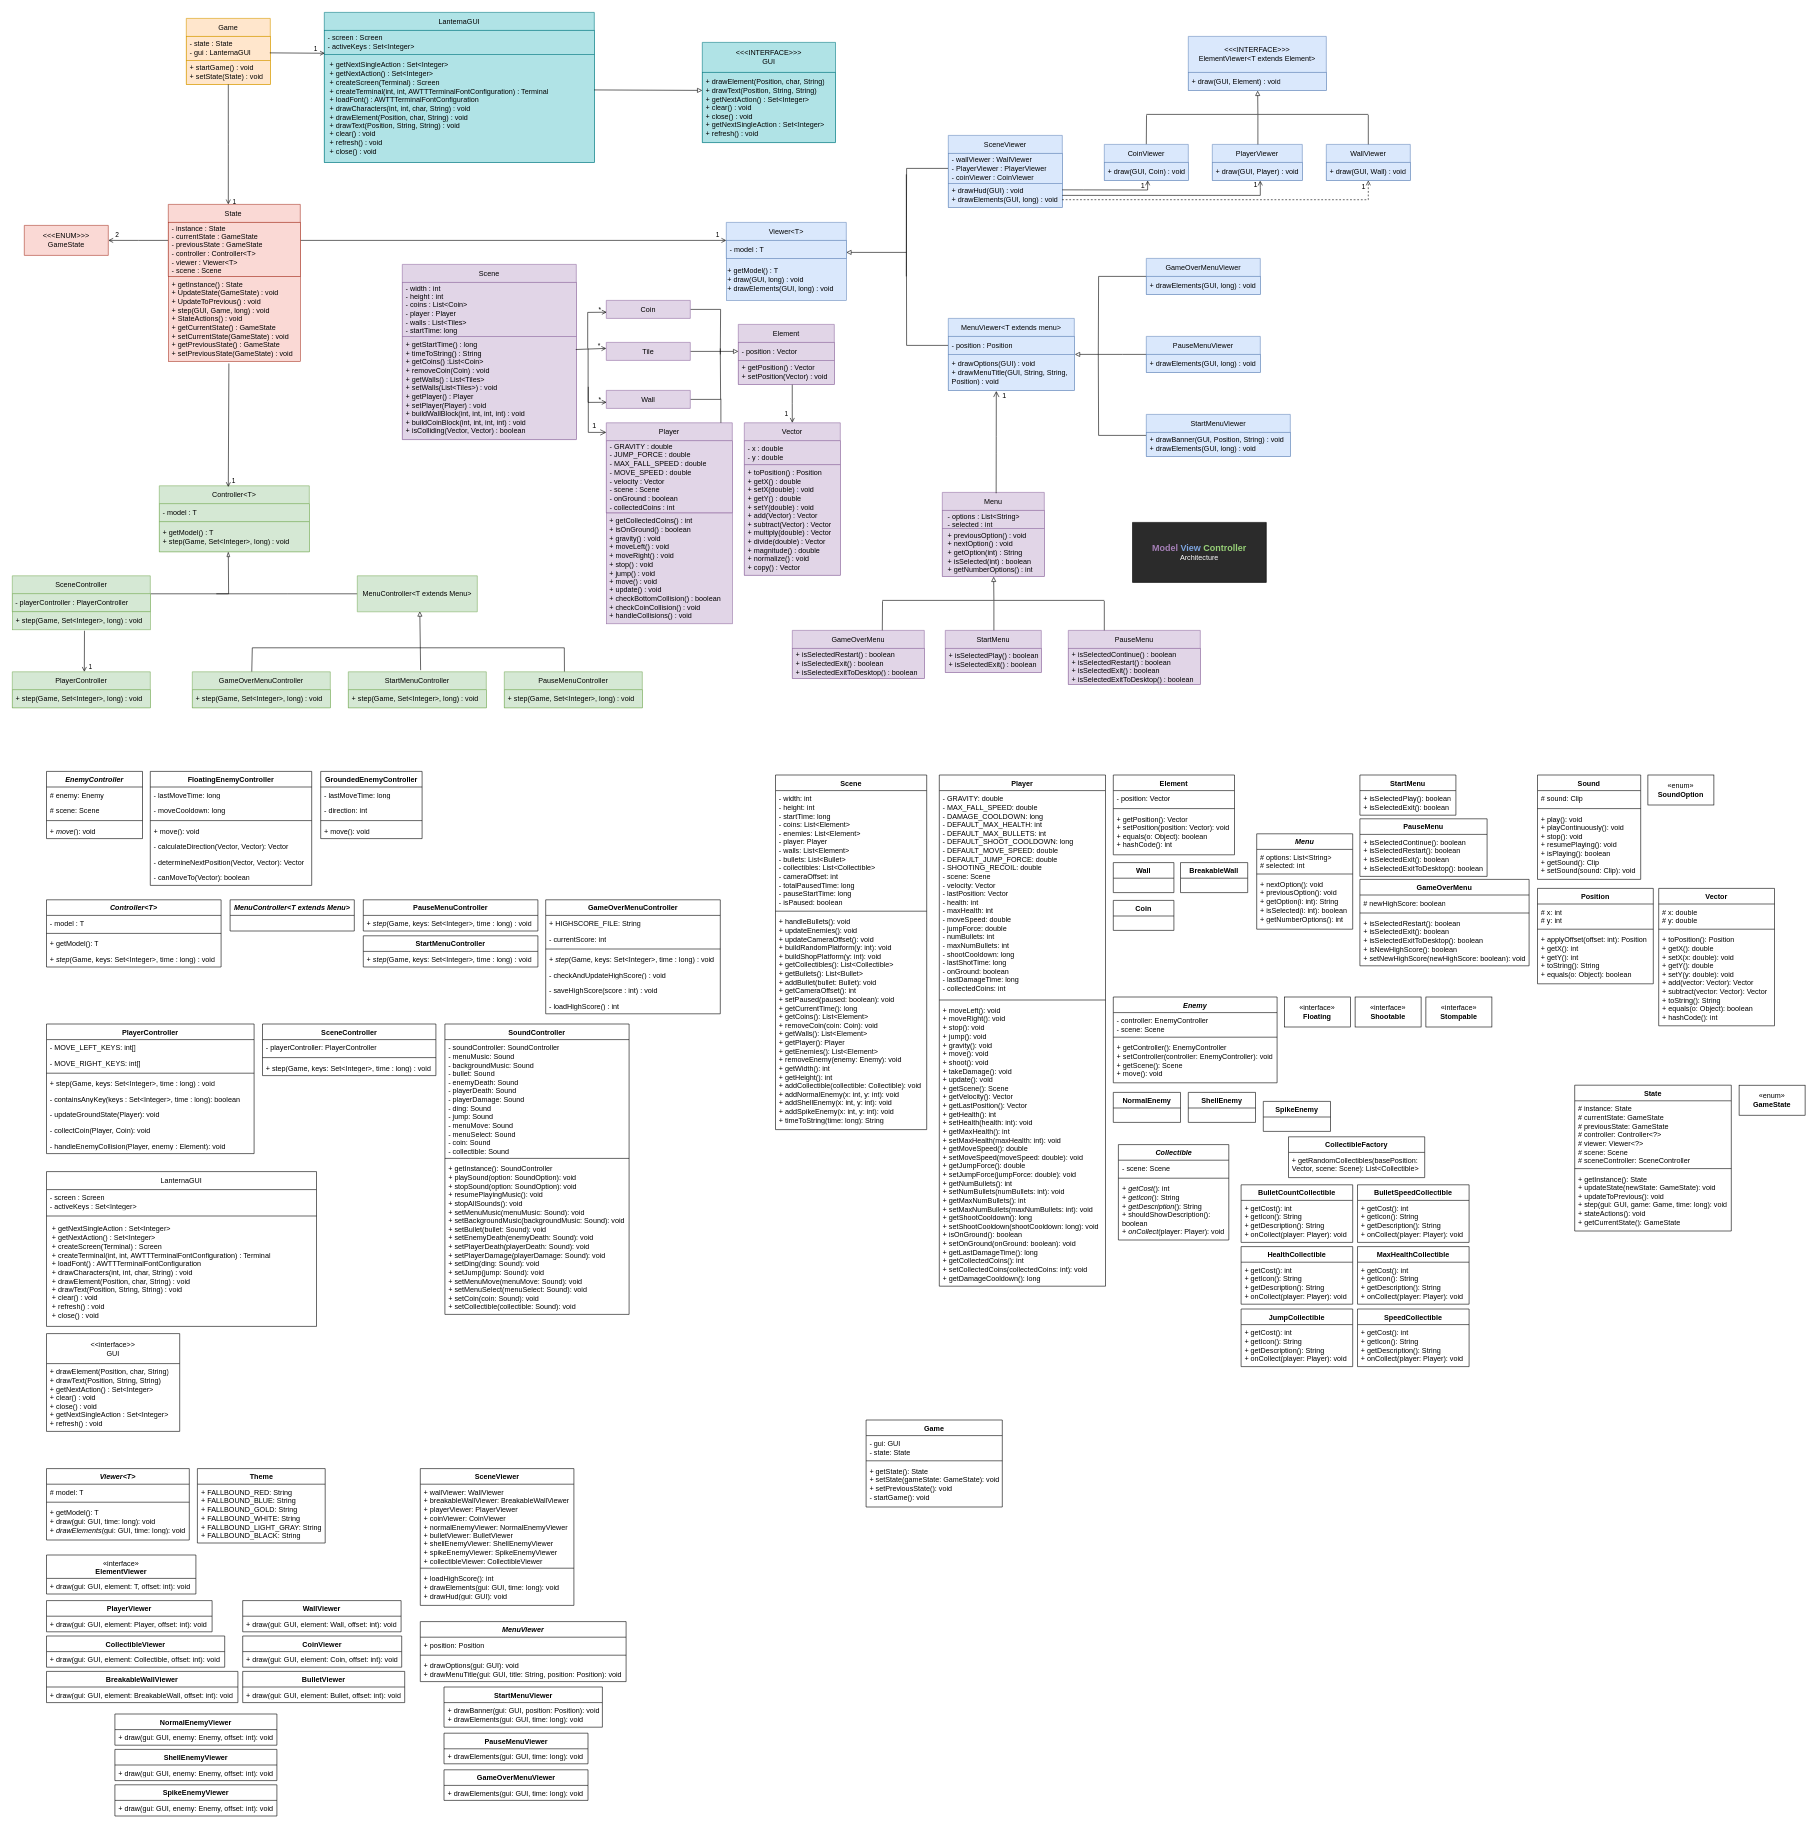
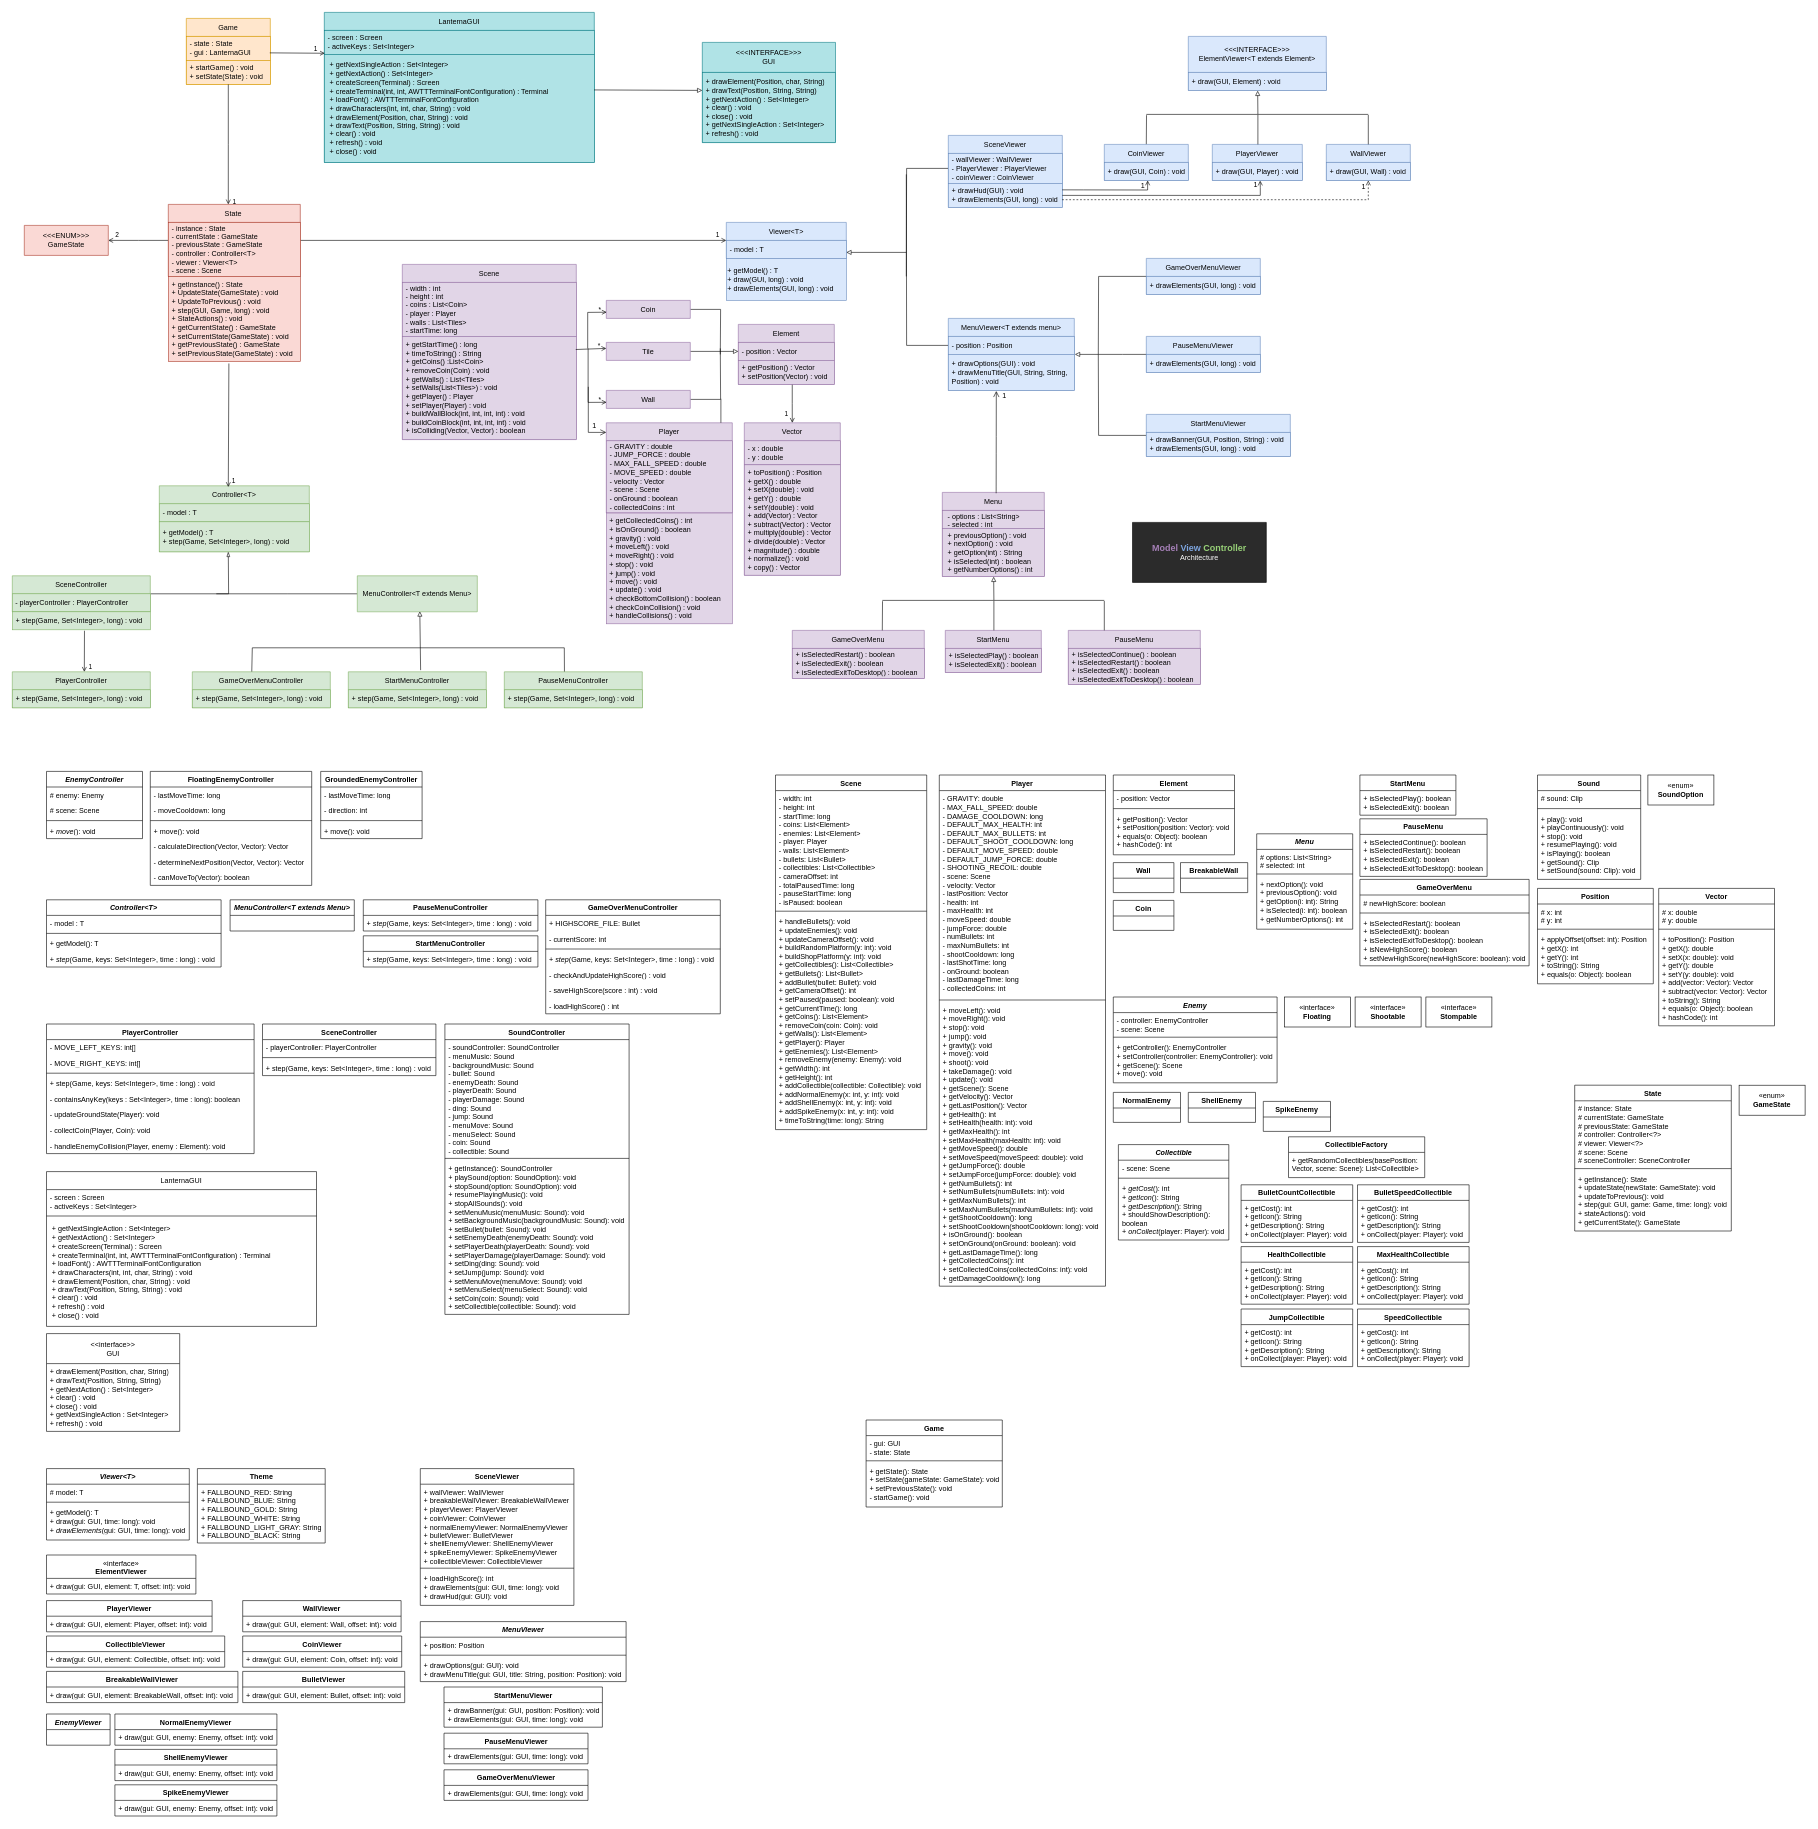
(594, 924) -> (593, 924)
none -> (78, 1730)
